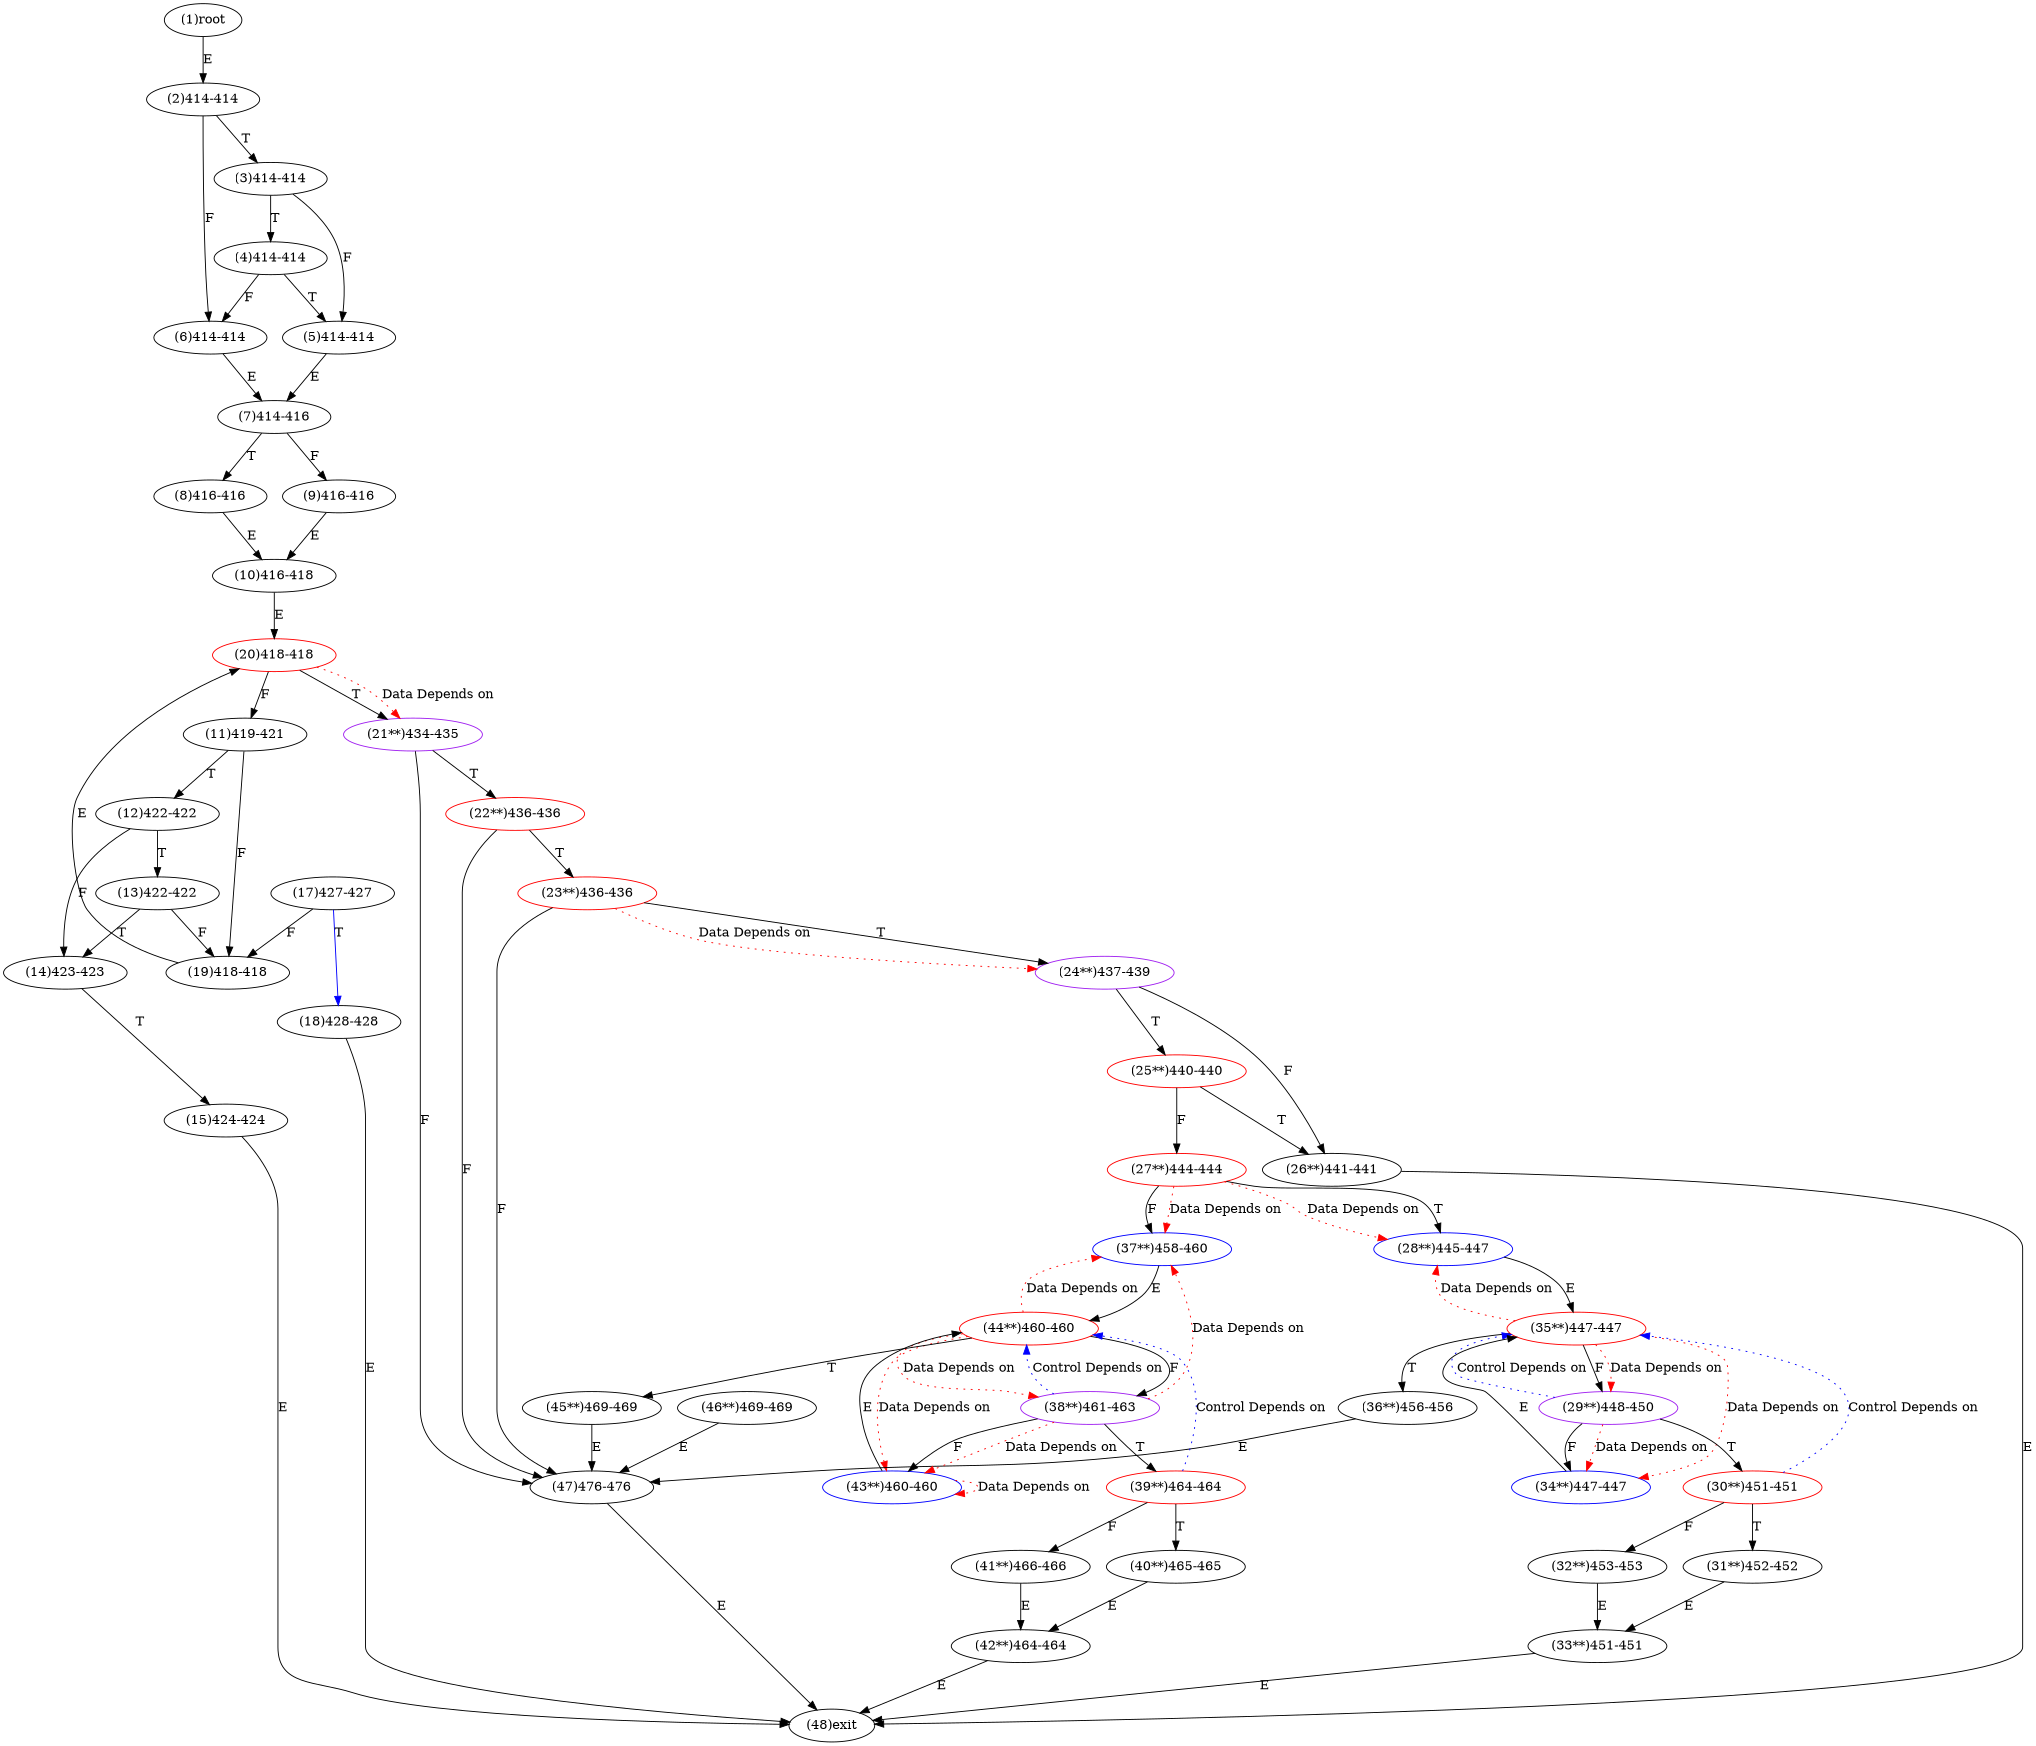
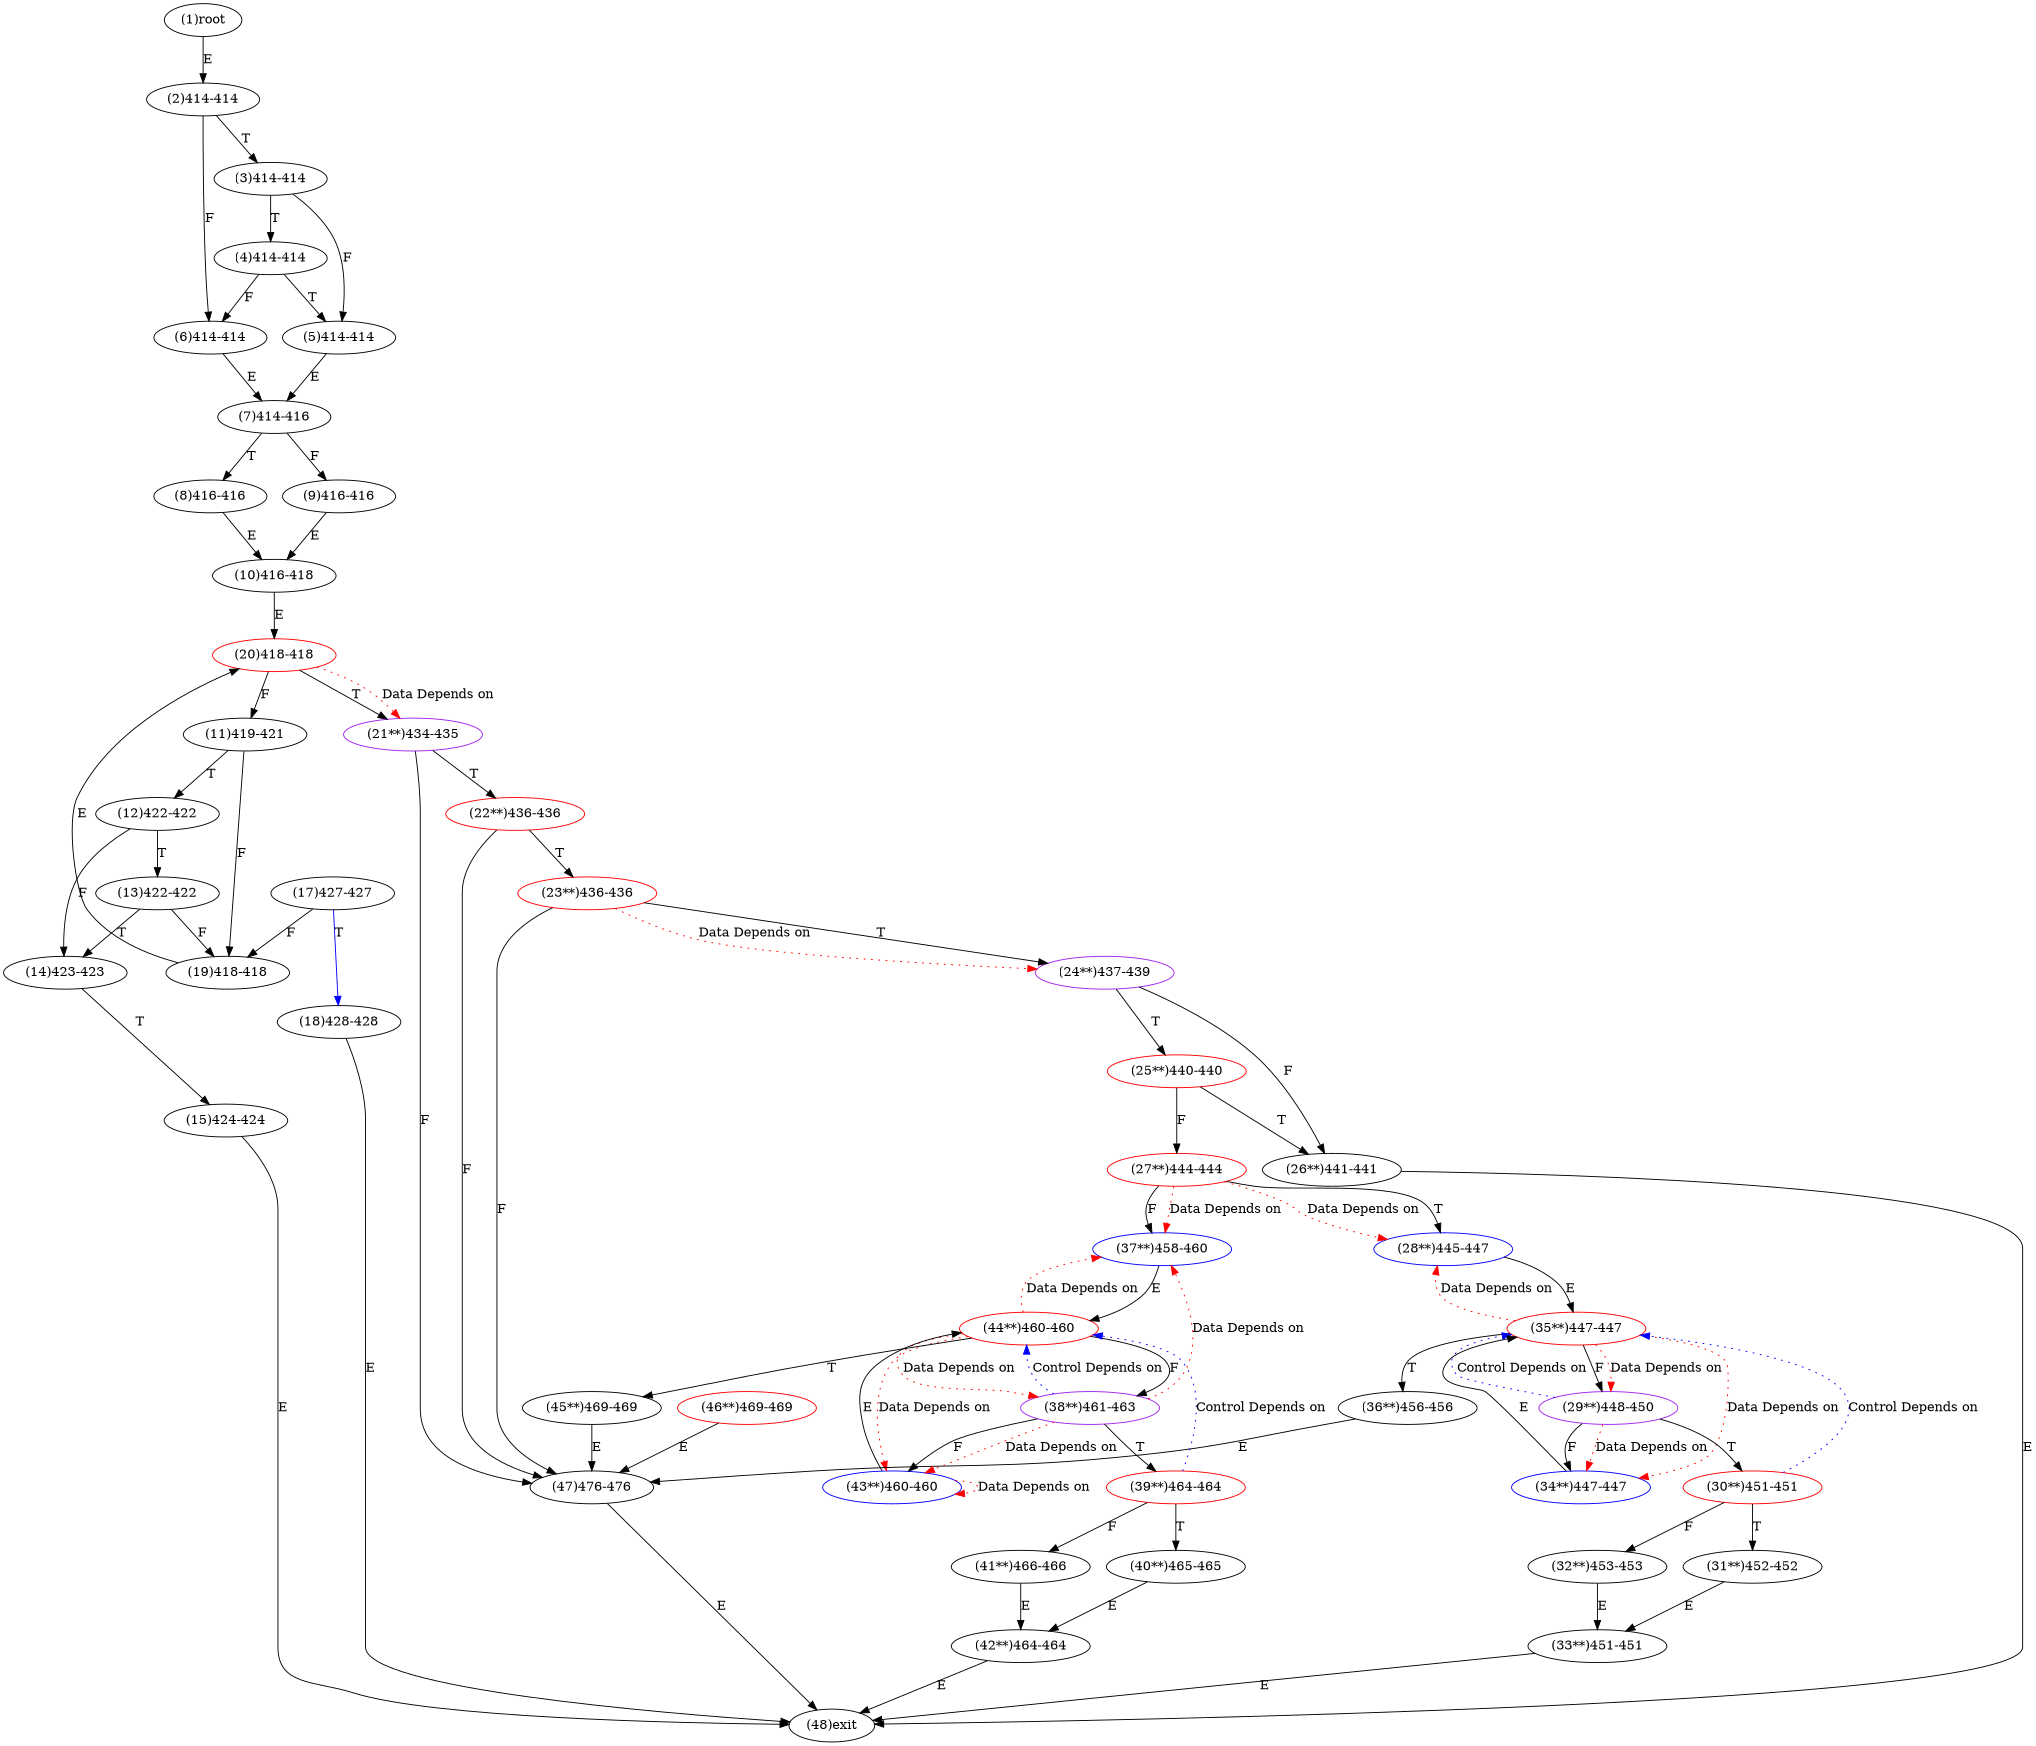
(747, 1408) -> (747, 1408)
